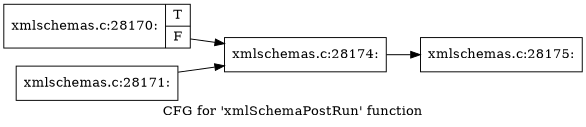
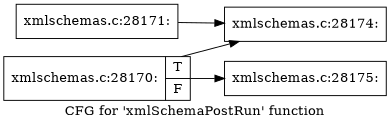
(398, 55) -> (203, 78)
